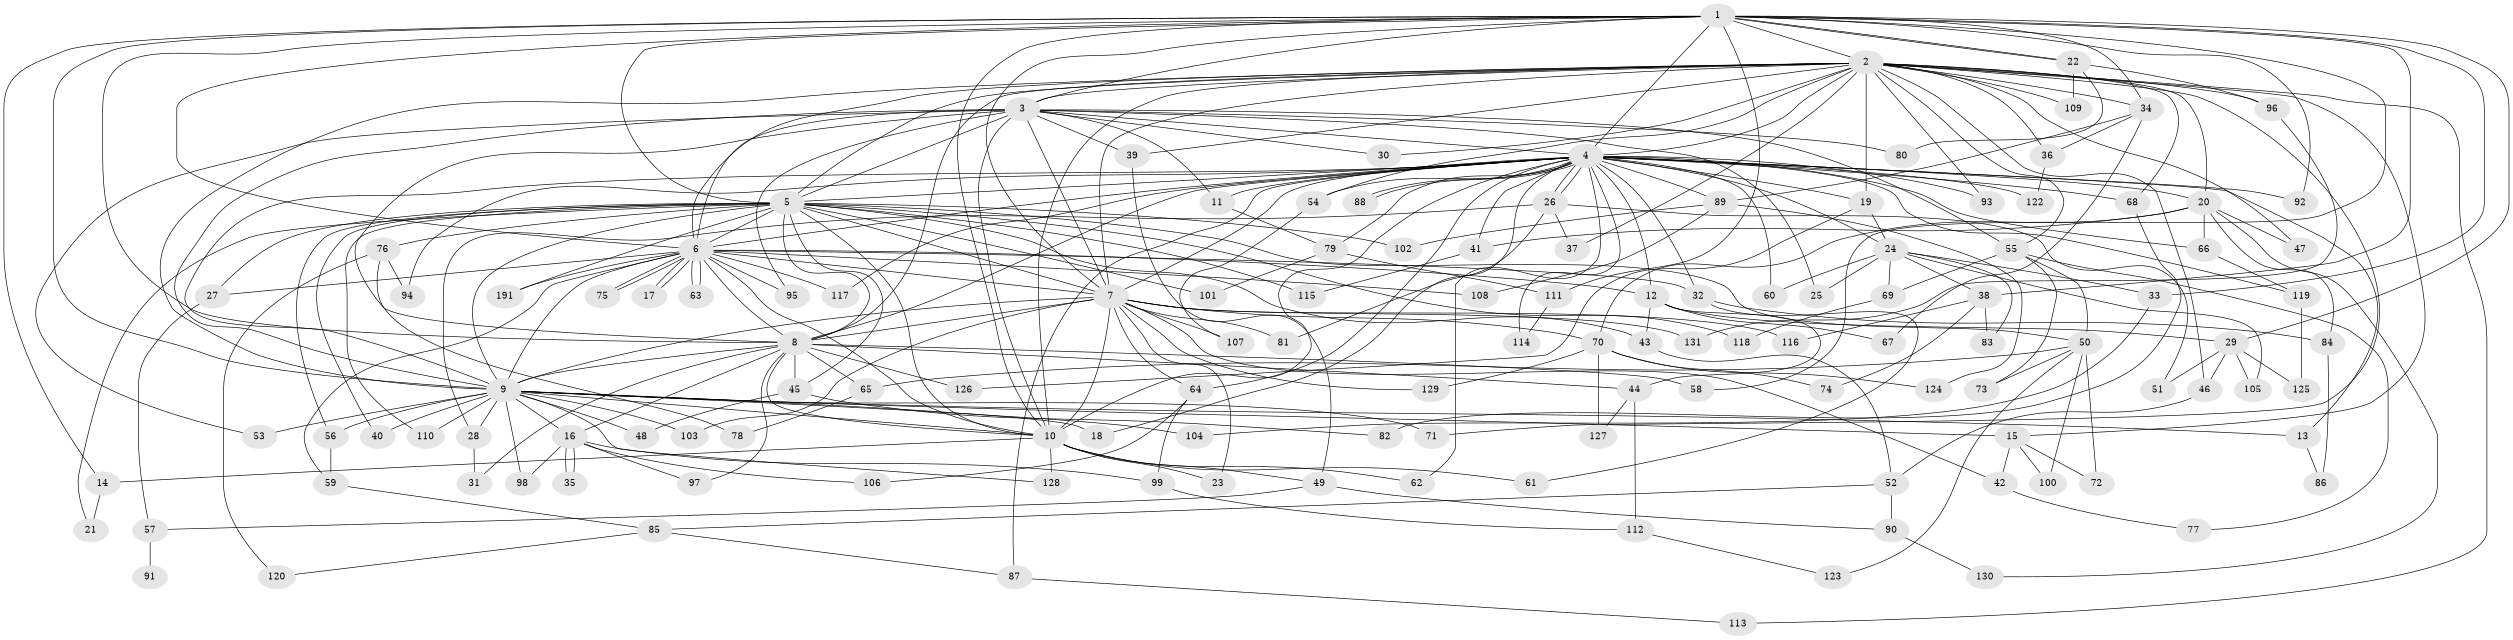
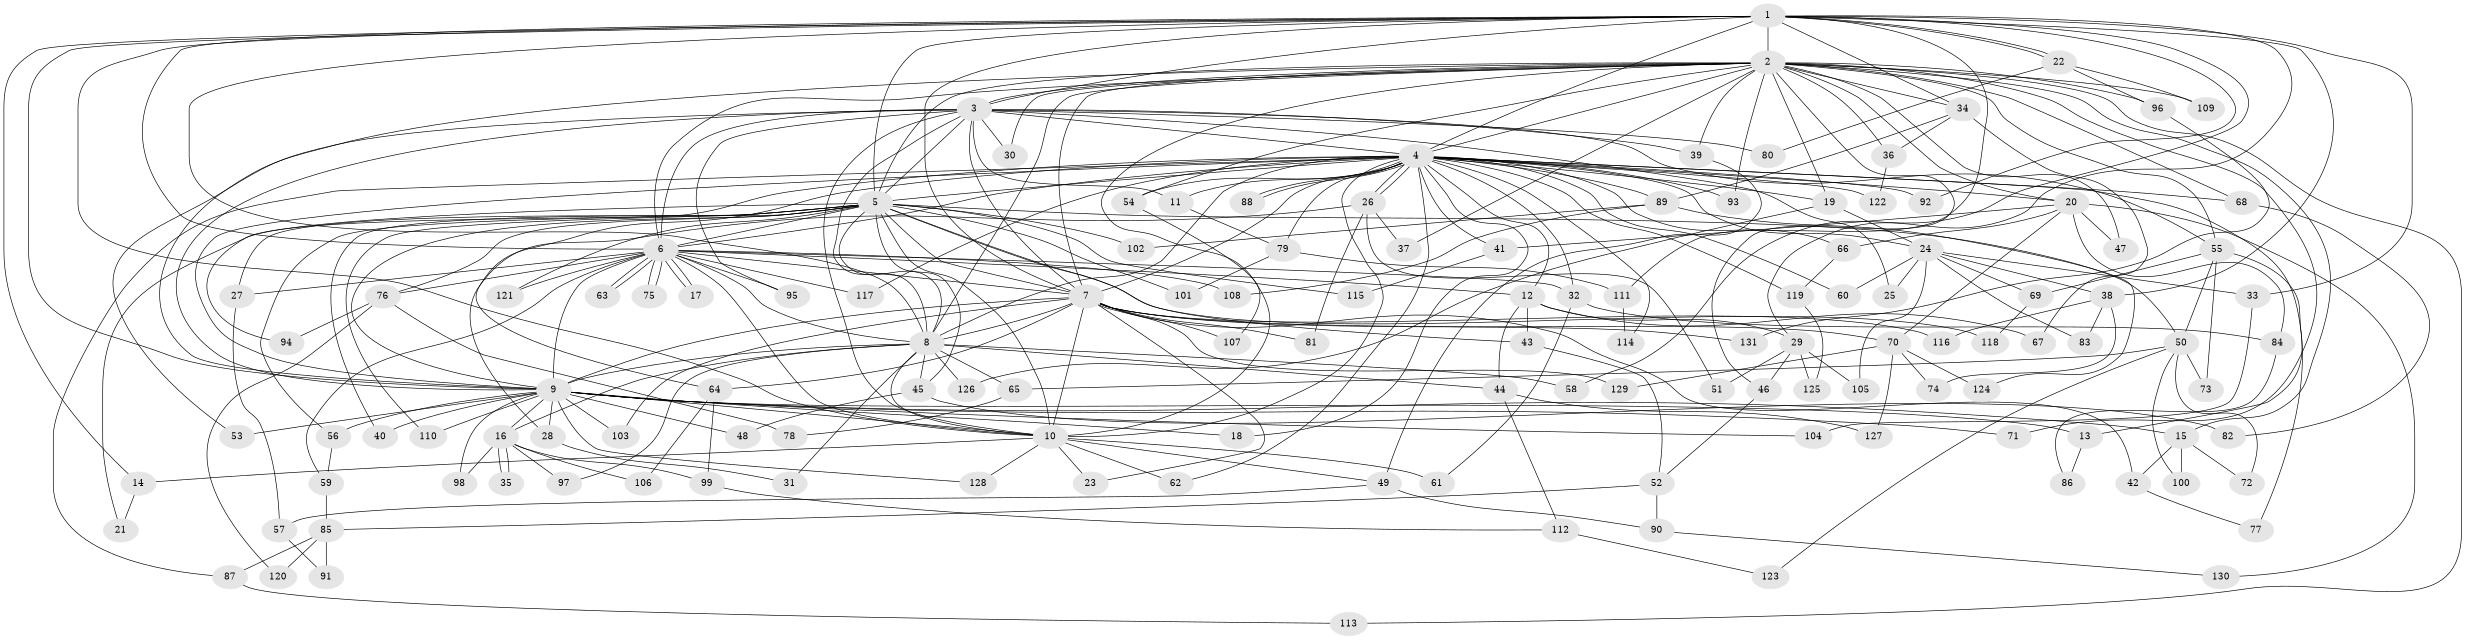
none -> (522, 273)
(505, 296) -> (505, 296)
none -> (326, 554)
